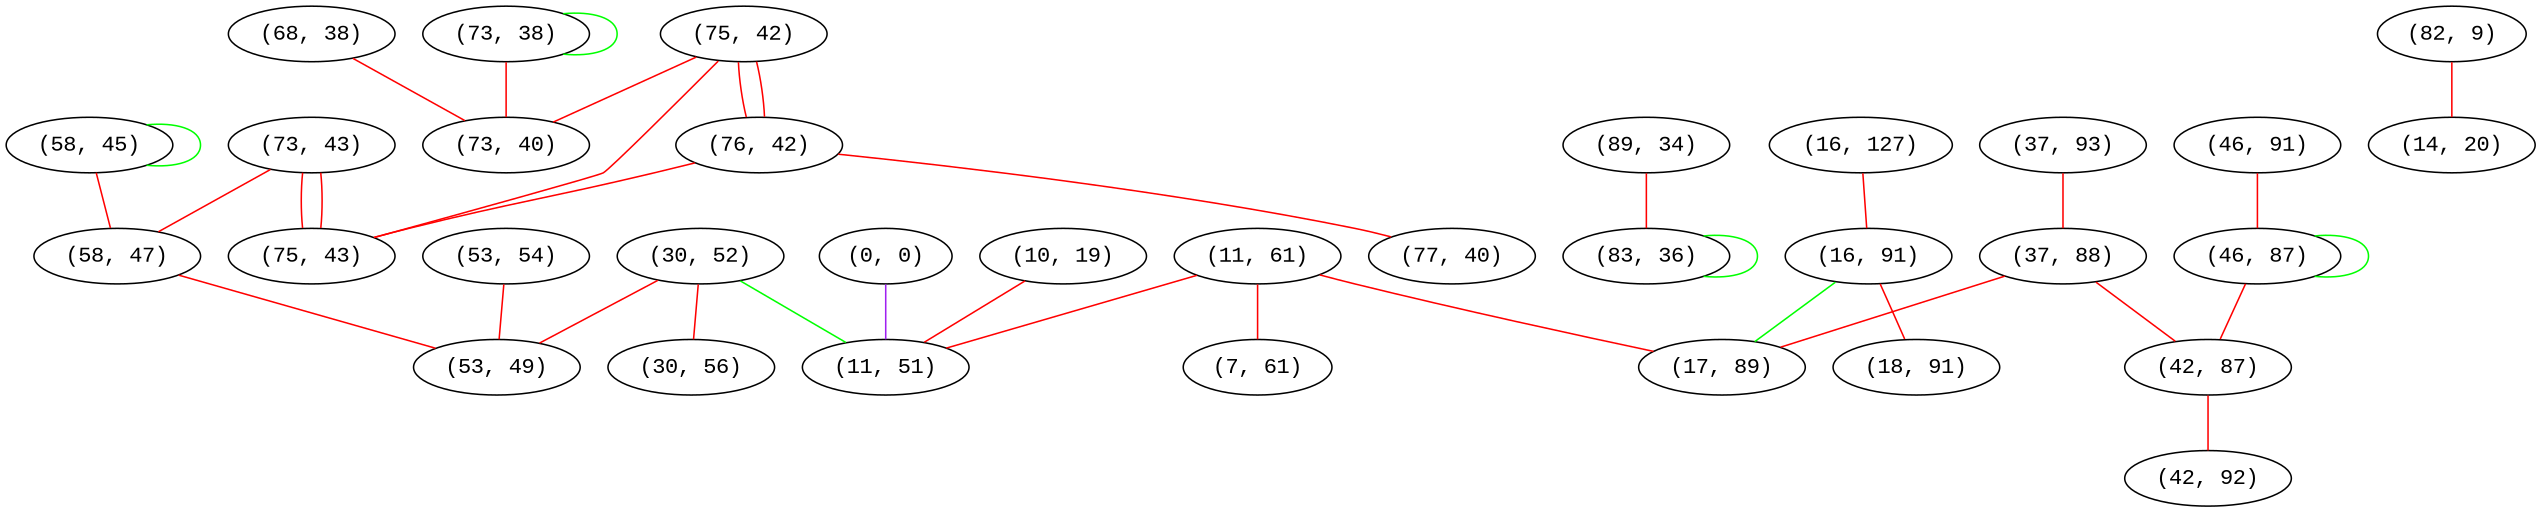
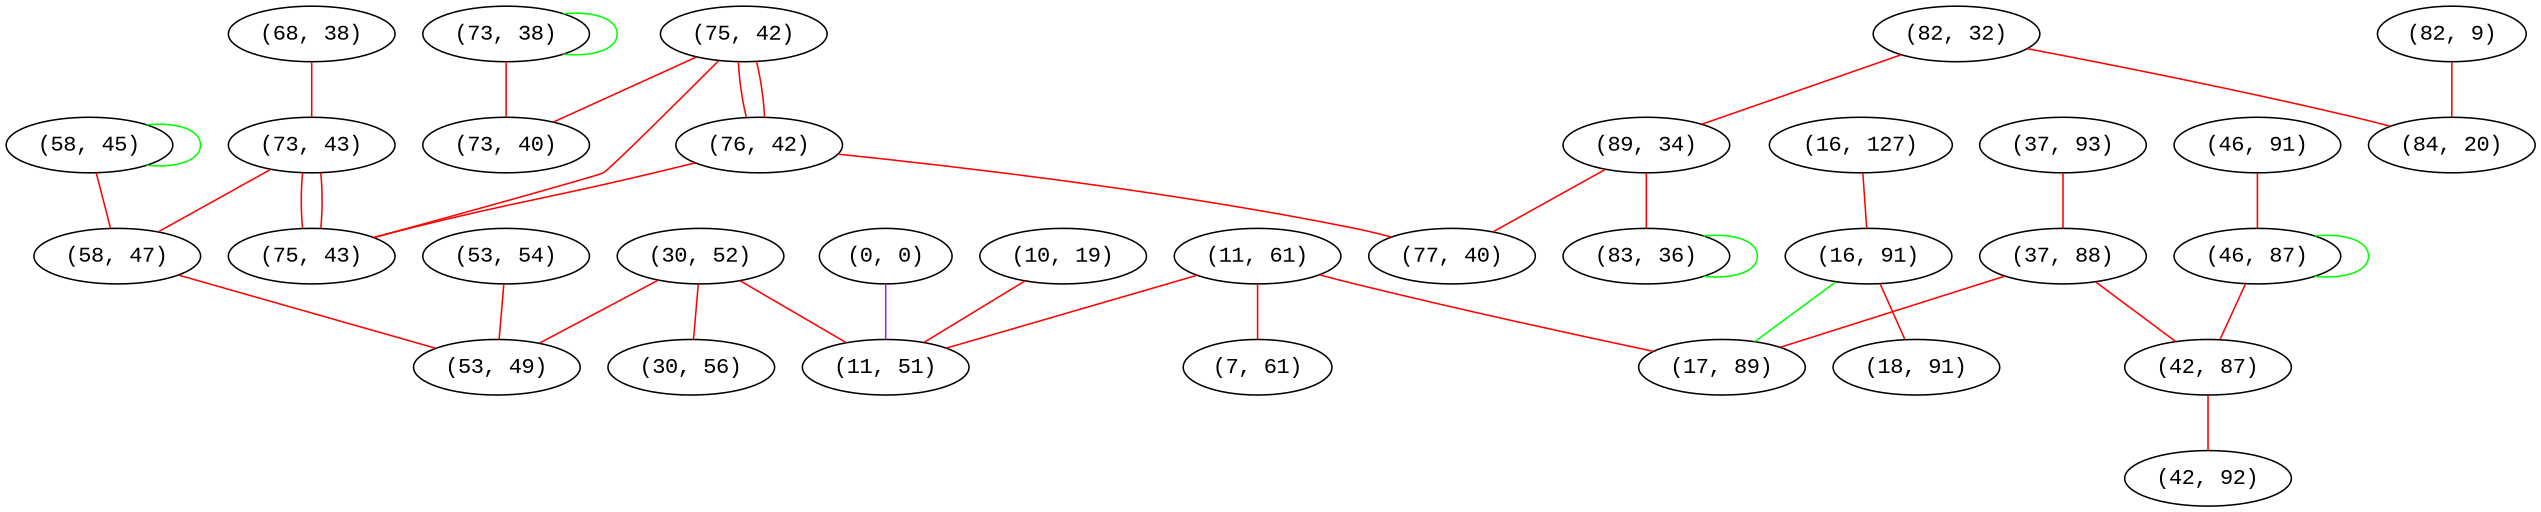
none -> (1957, 34)
(409, 90) -> (312, 90)
(2452, 145) -> (2452, 145)
none -> (1549, 201)
(793, 312) -> (793, 312)
